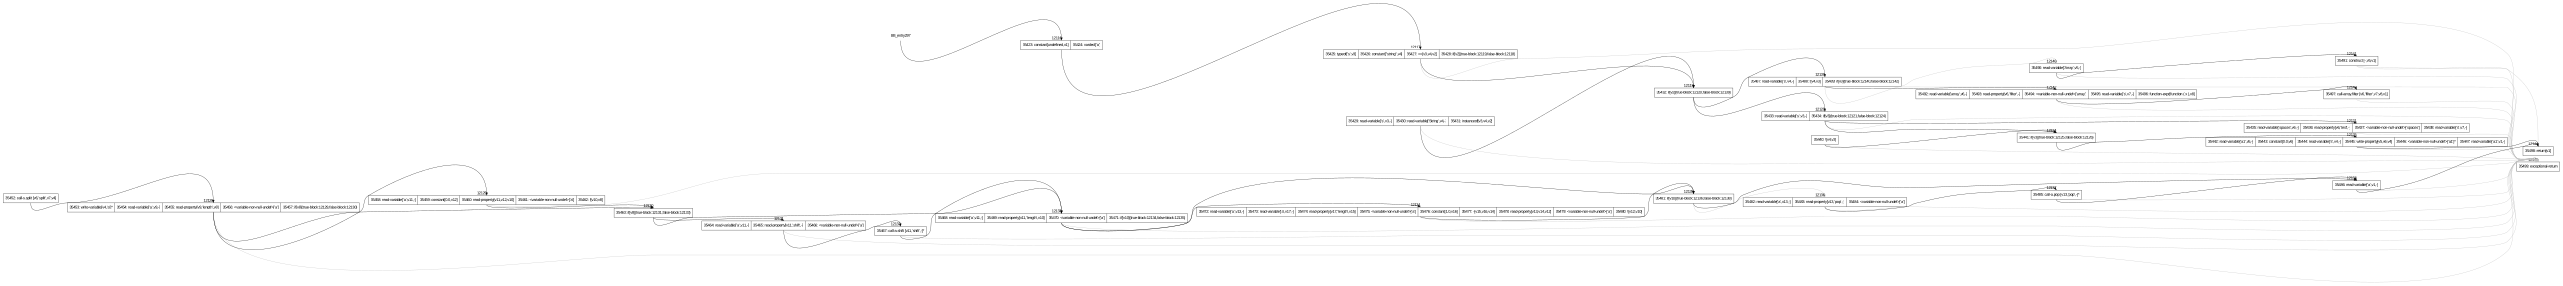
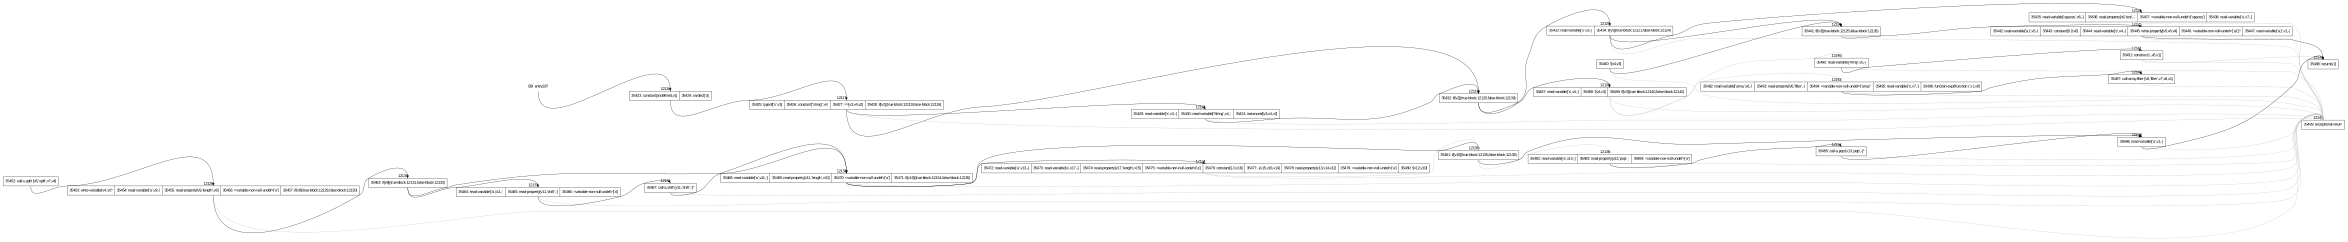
(1905, 88) -> (1715, 79)
none -> (1025, 109)
(487, 200) -> none
(1568, 220) -> (1353, 176)
